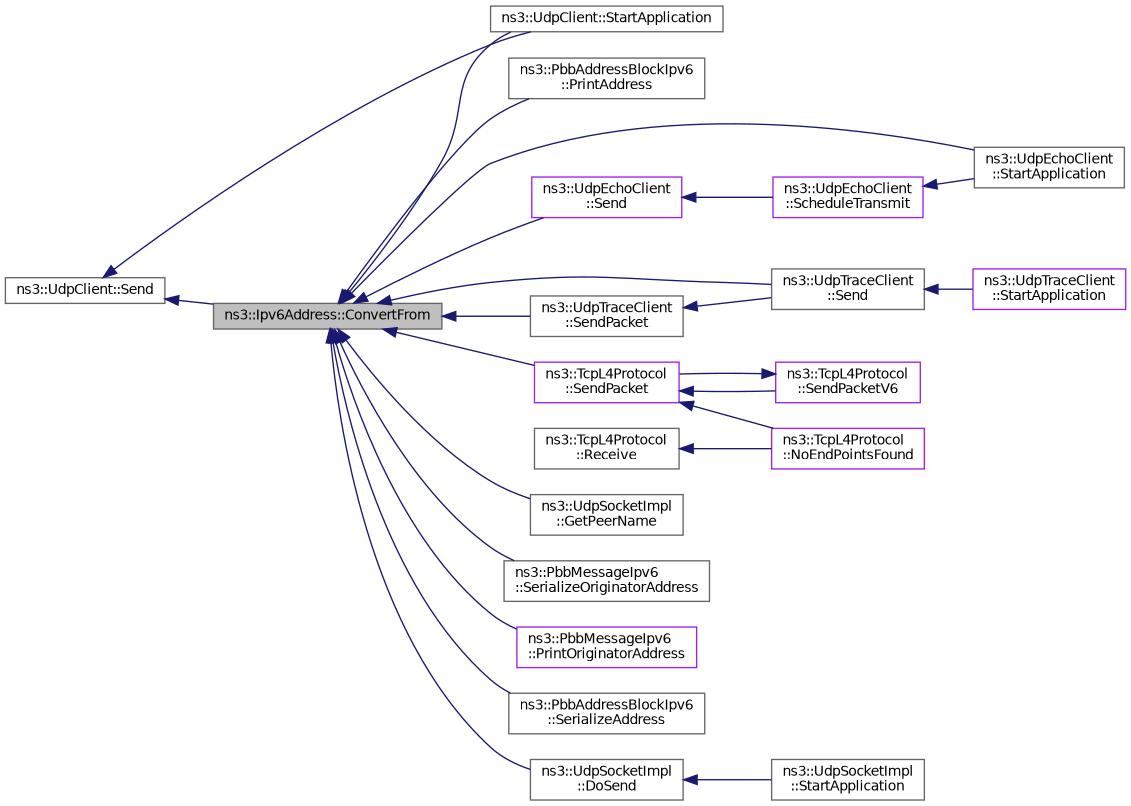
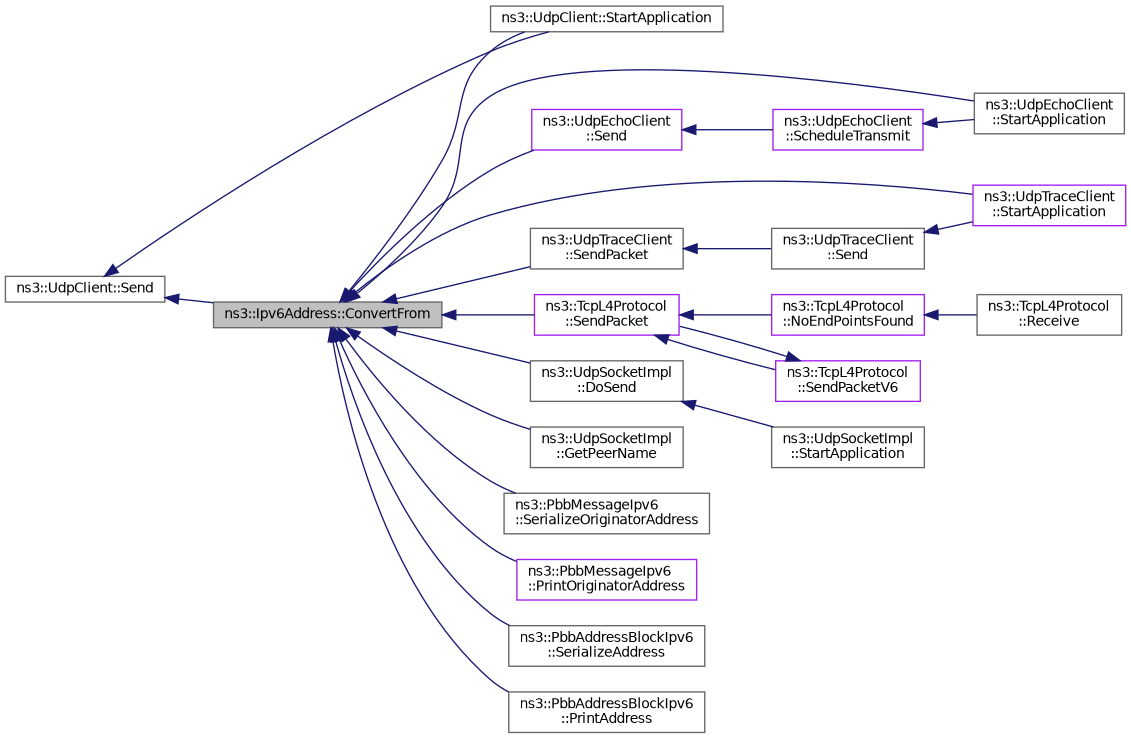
(580, 277) -> (652, 186)
(732, 449) -> (958, 315)
